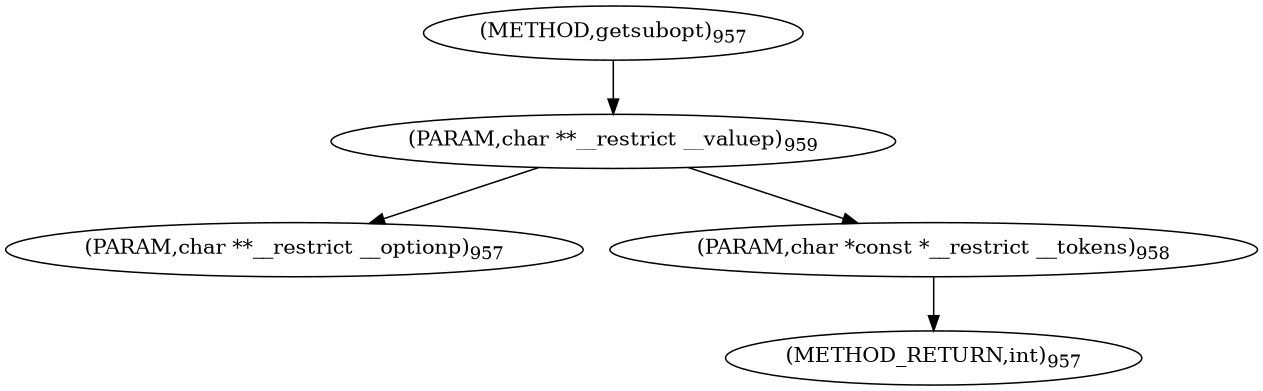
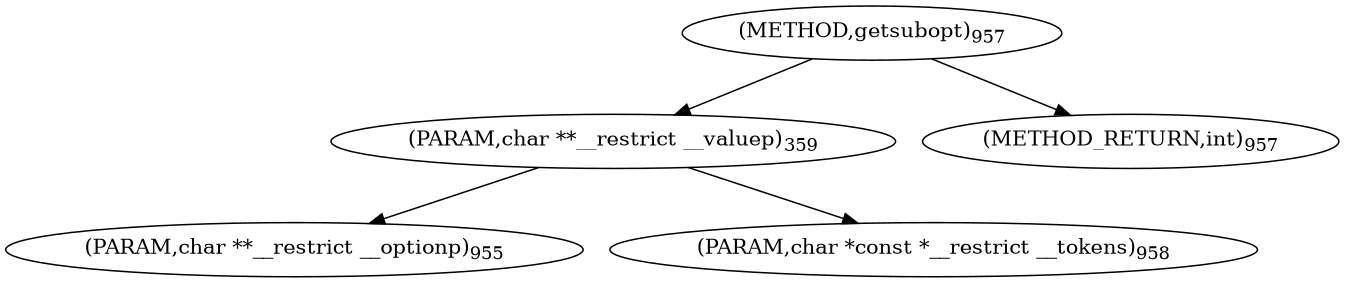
(801, 139) -> (801, 139)
(487, 247) -> (487, 247)
(934, 296) -> (994, 84)
